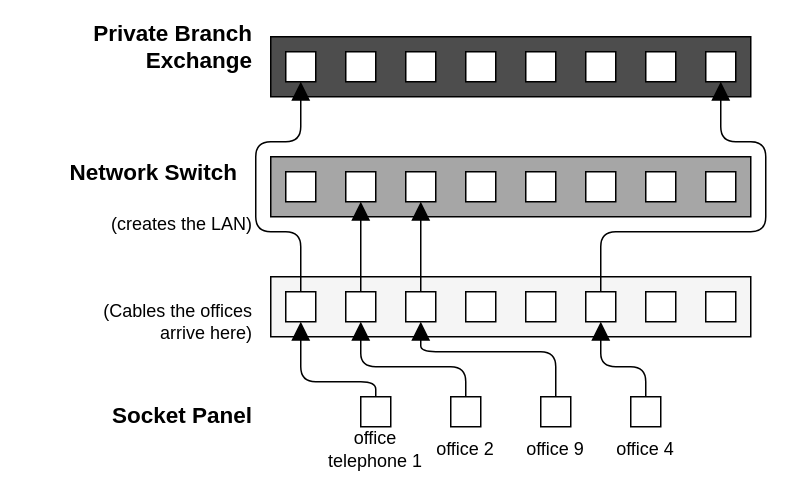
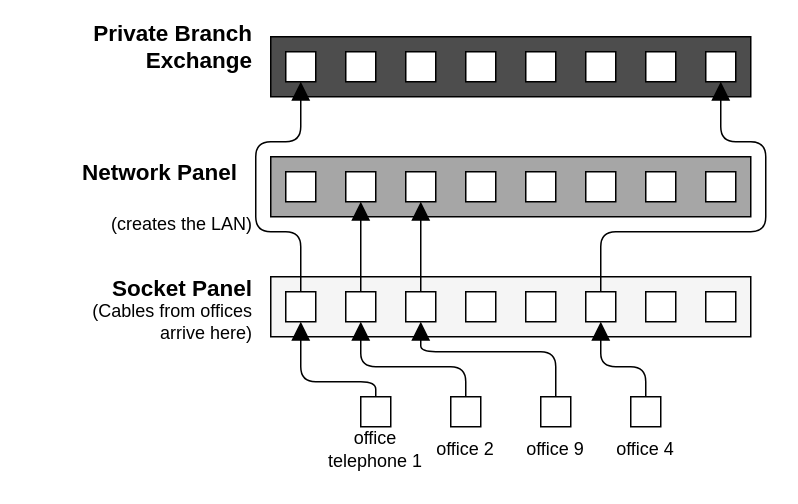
(155, 172) -> (162, 172)
(164, 322) -> (164, 322)
(151, 415) -> (151, 287)
